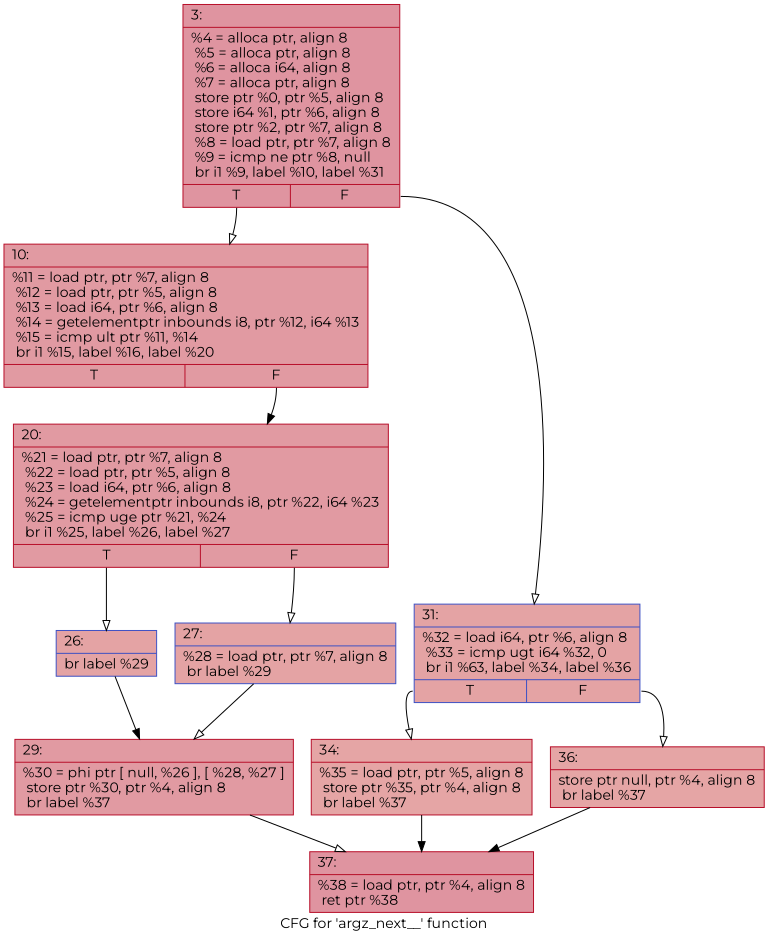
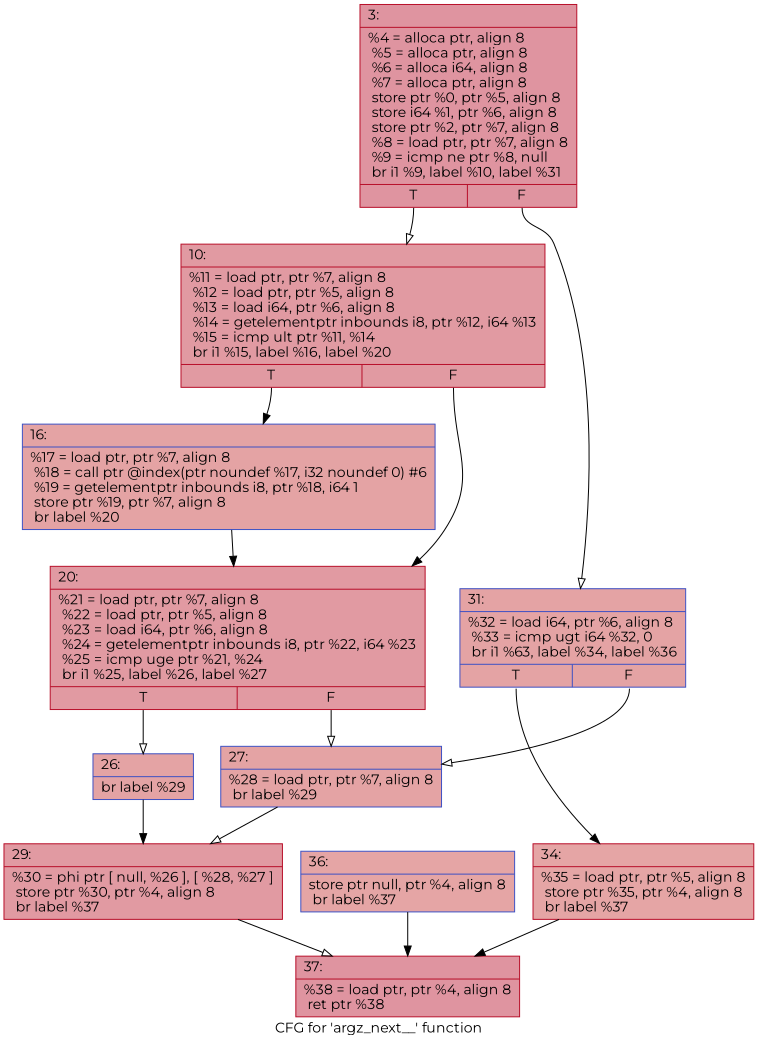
none -> (229, 477)
(661, 708) -> (550, 742)
(406, 709) -> (540, 769)
(657, 777) -> (408, 882)
